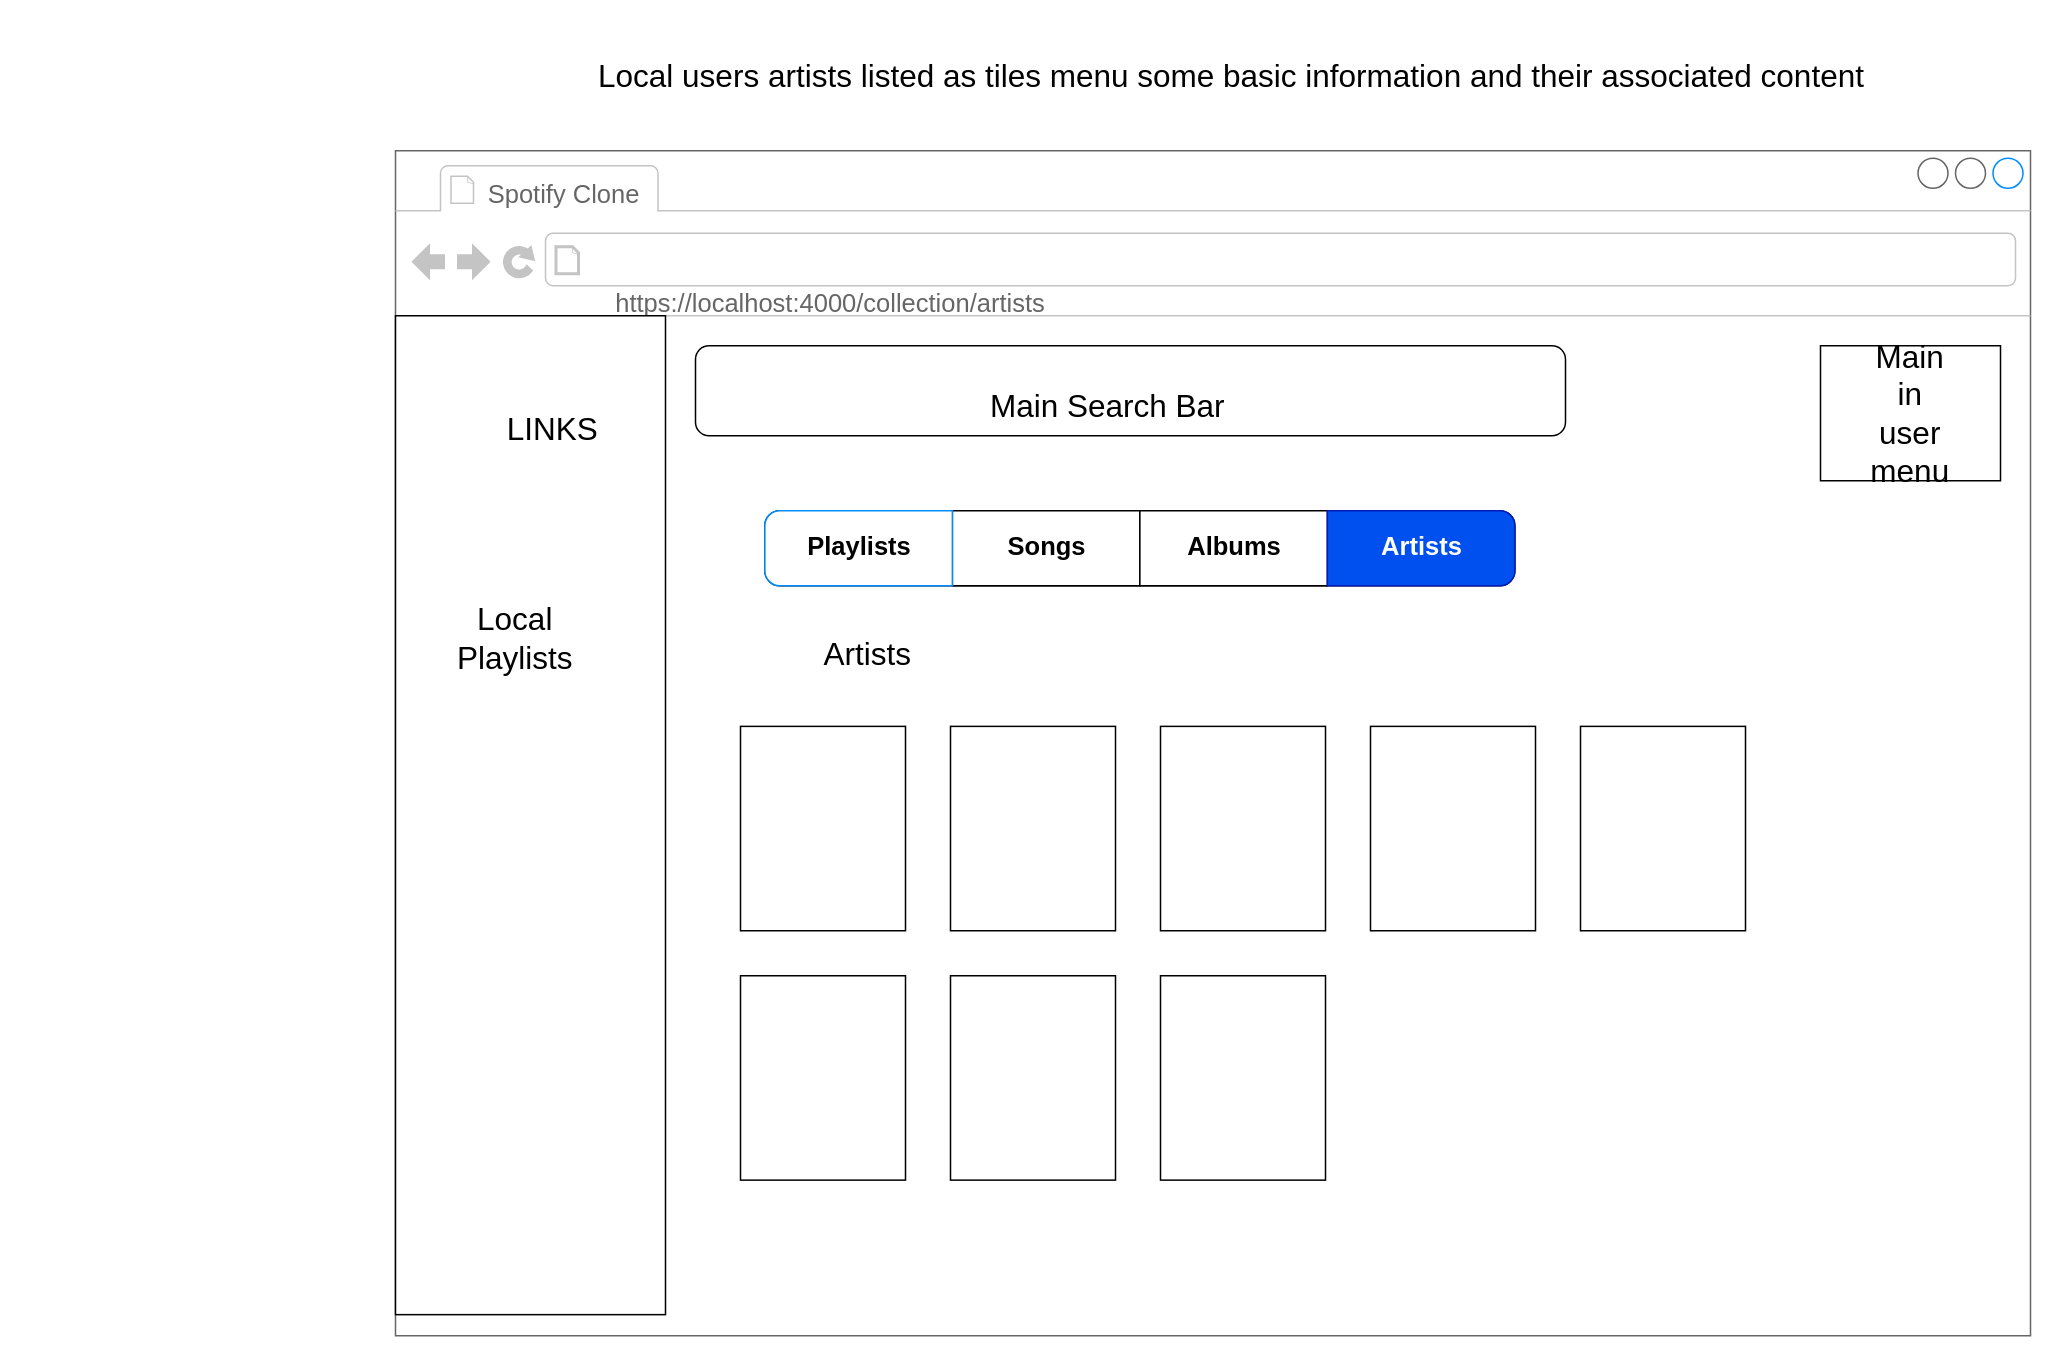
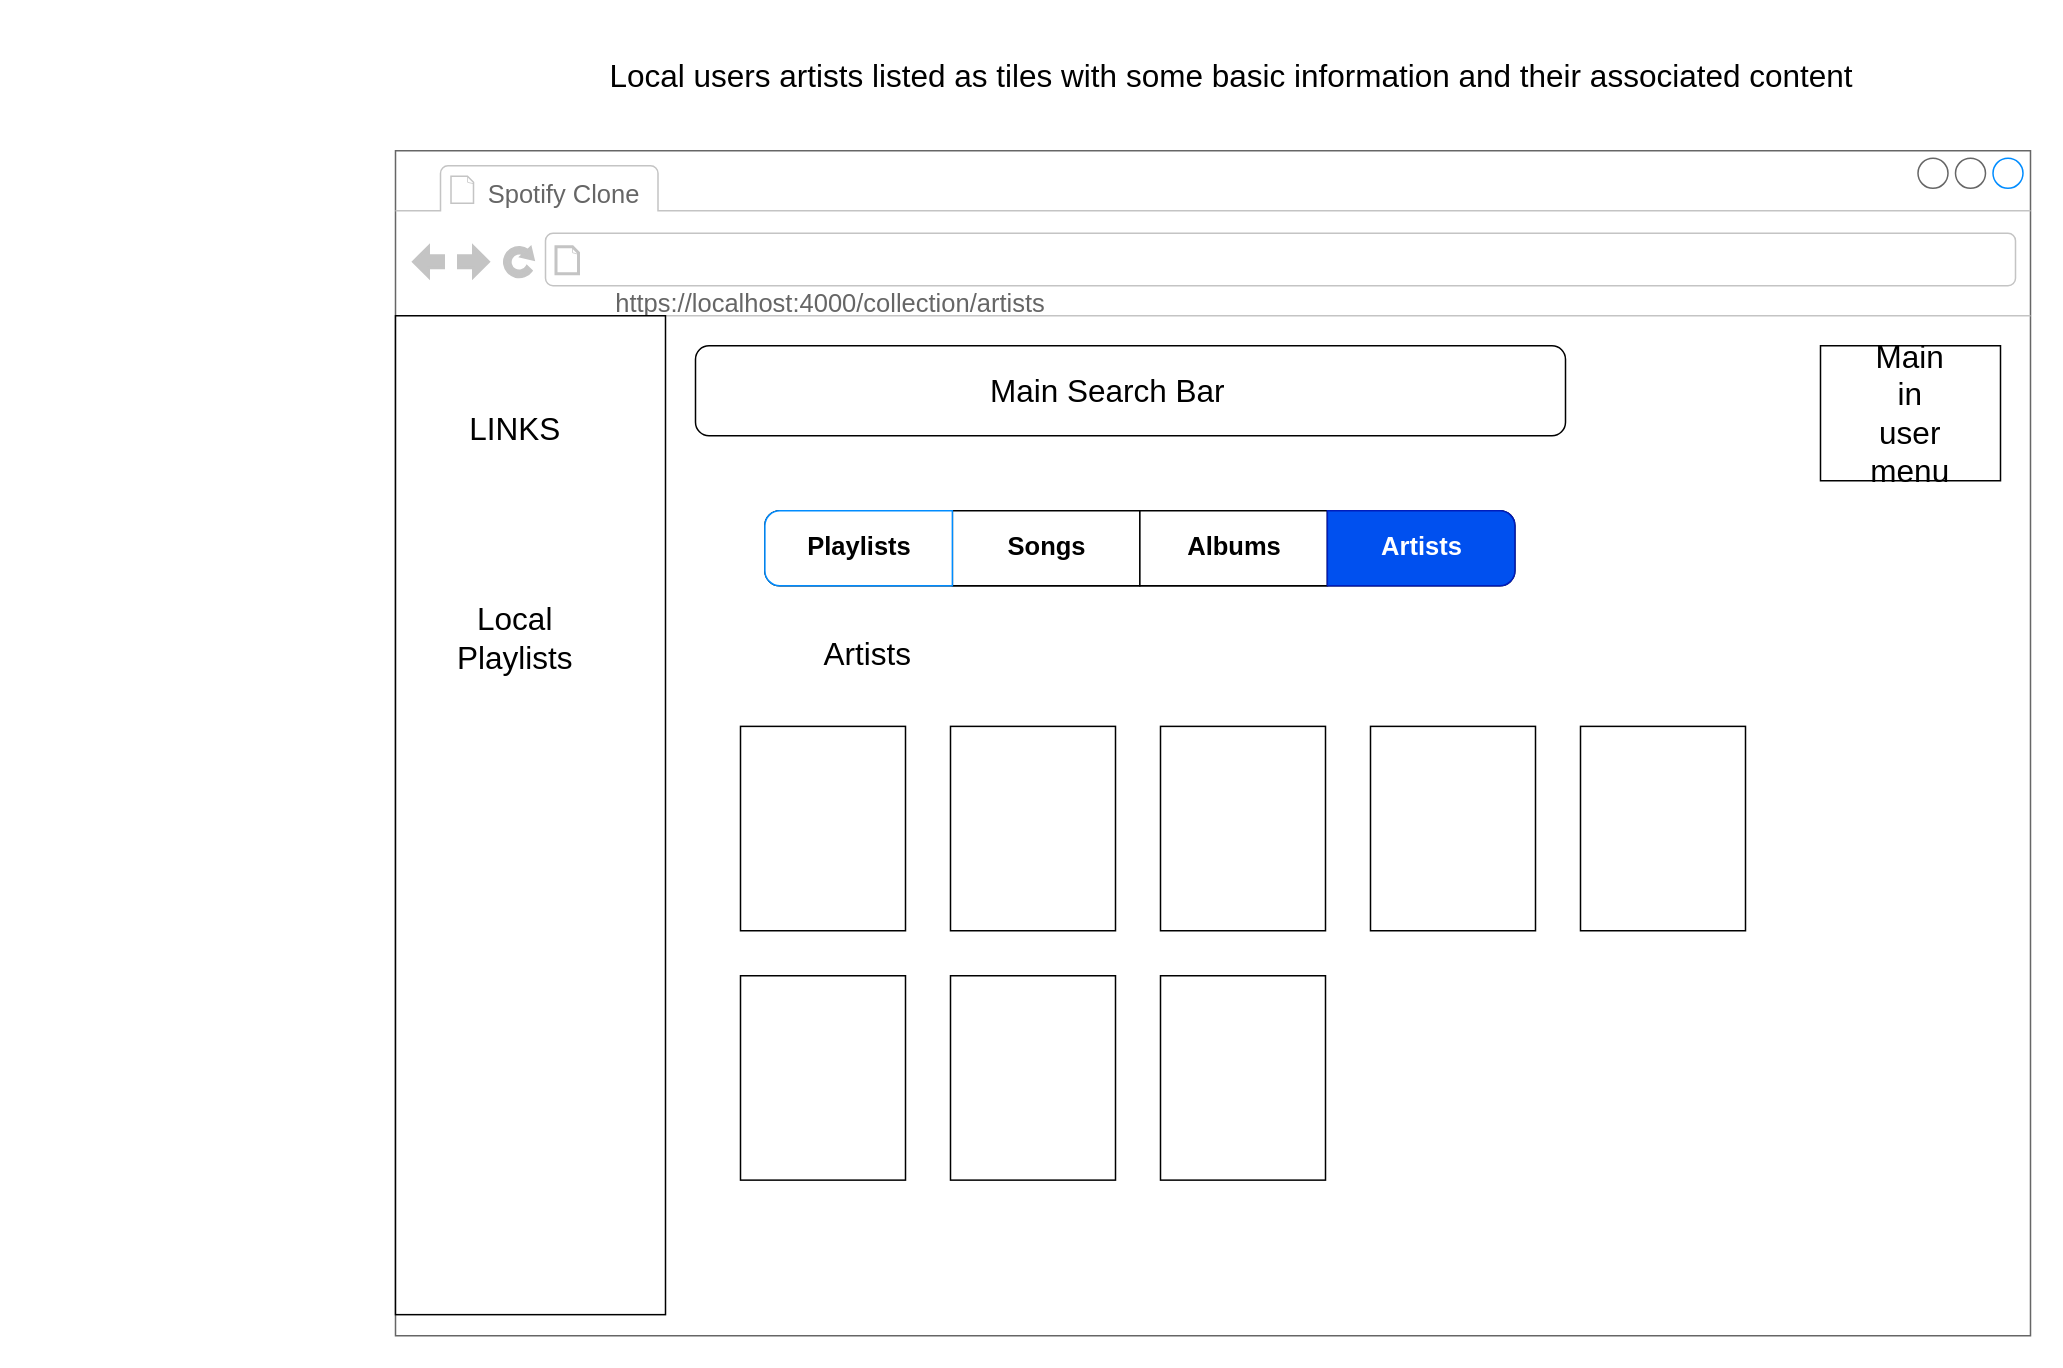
(1232, 76) -> (1232, 76)
(1108, 406) -> (1108, 391)
(553, 428) -> (515, 428)
